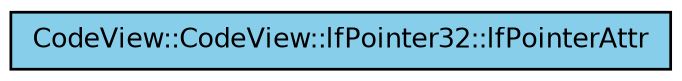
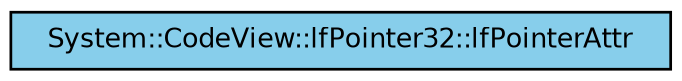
(341, 41) -> (341, 41)
